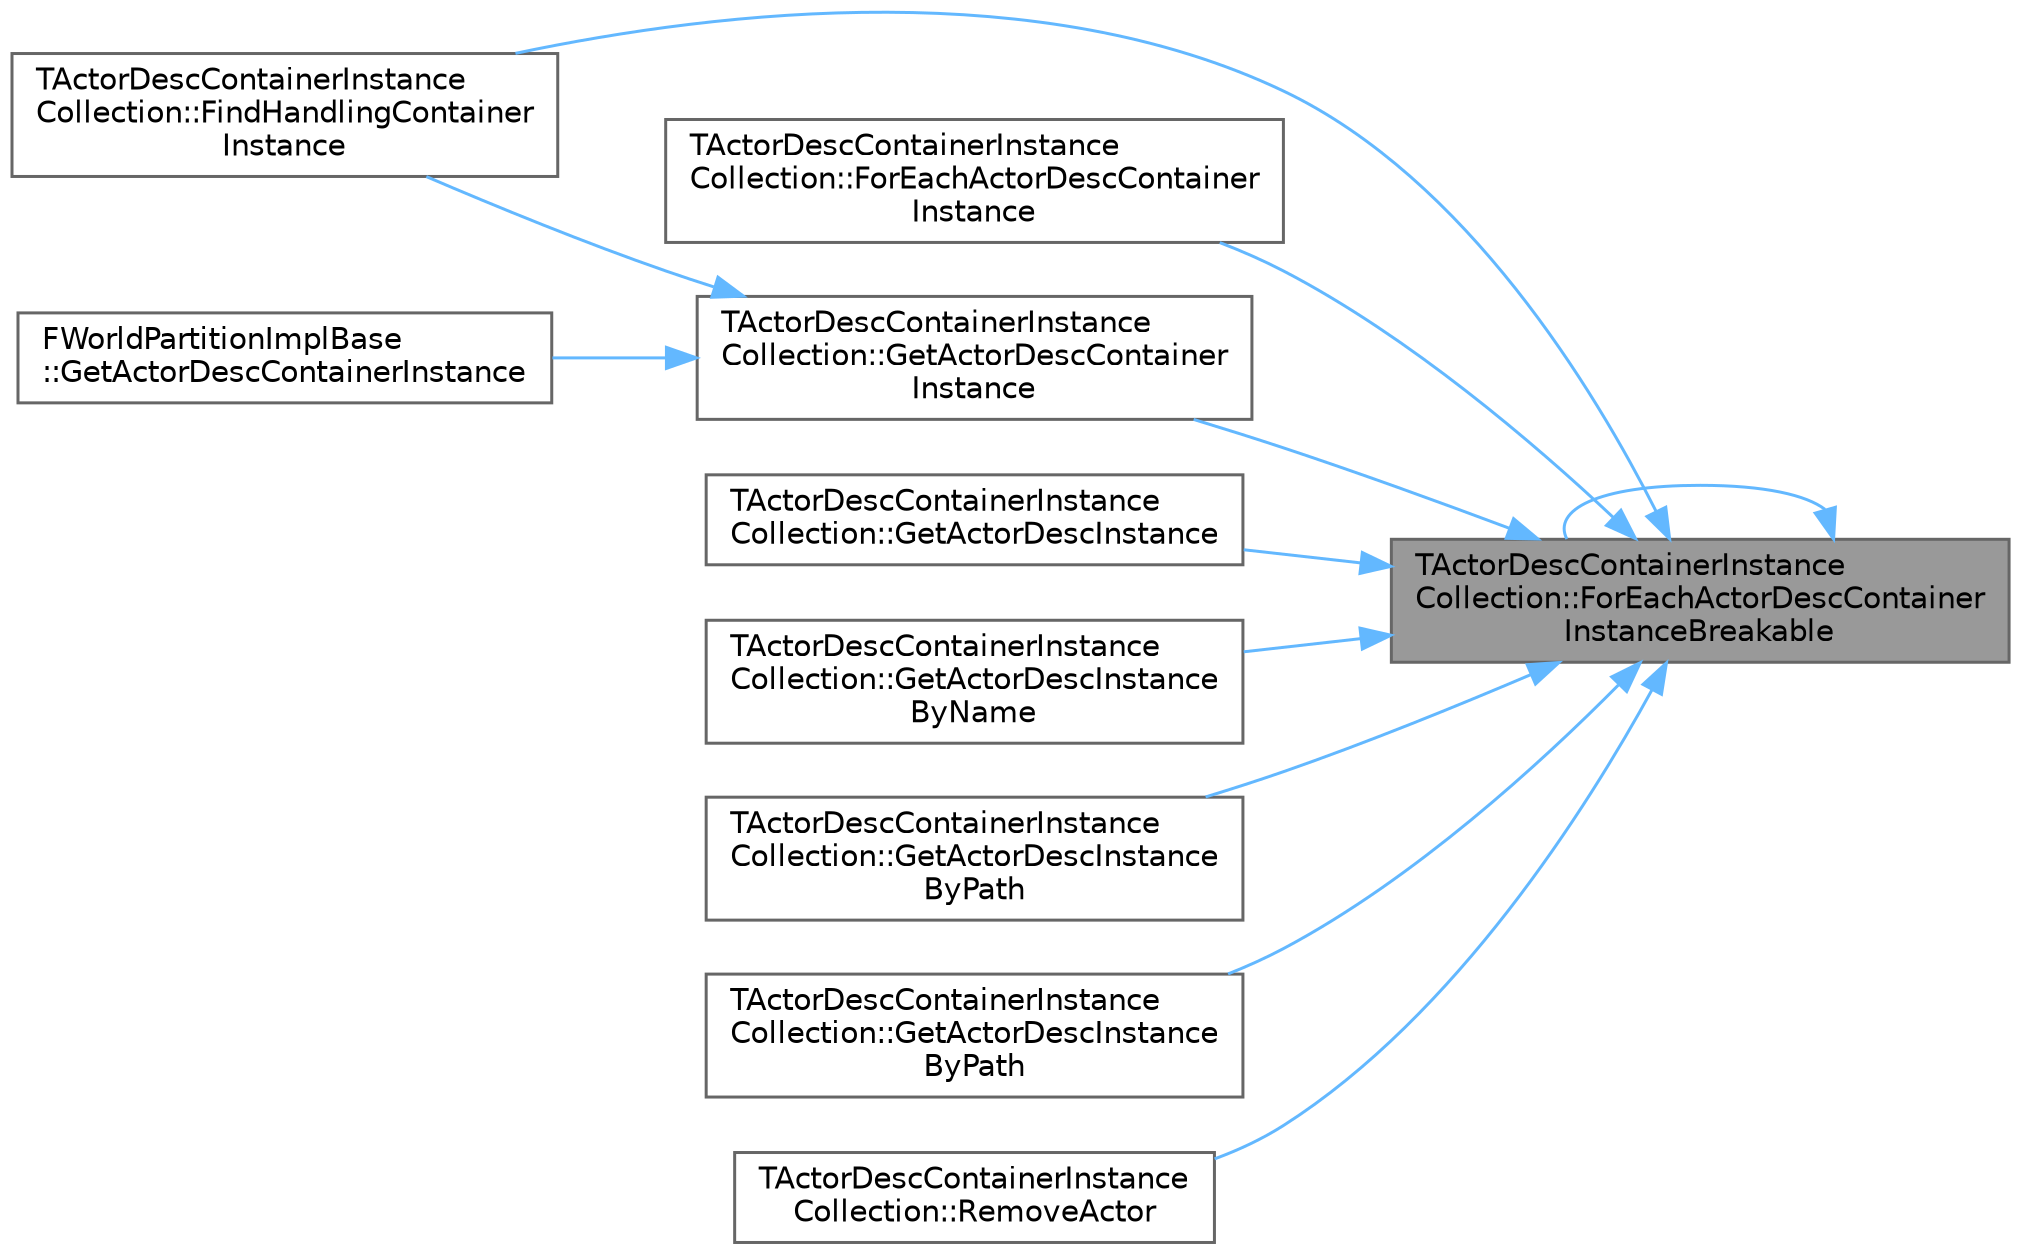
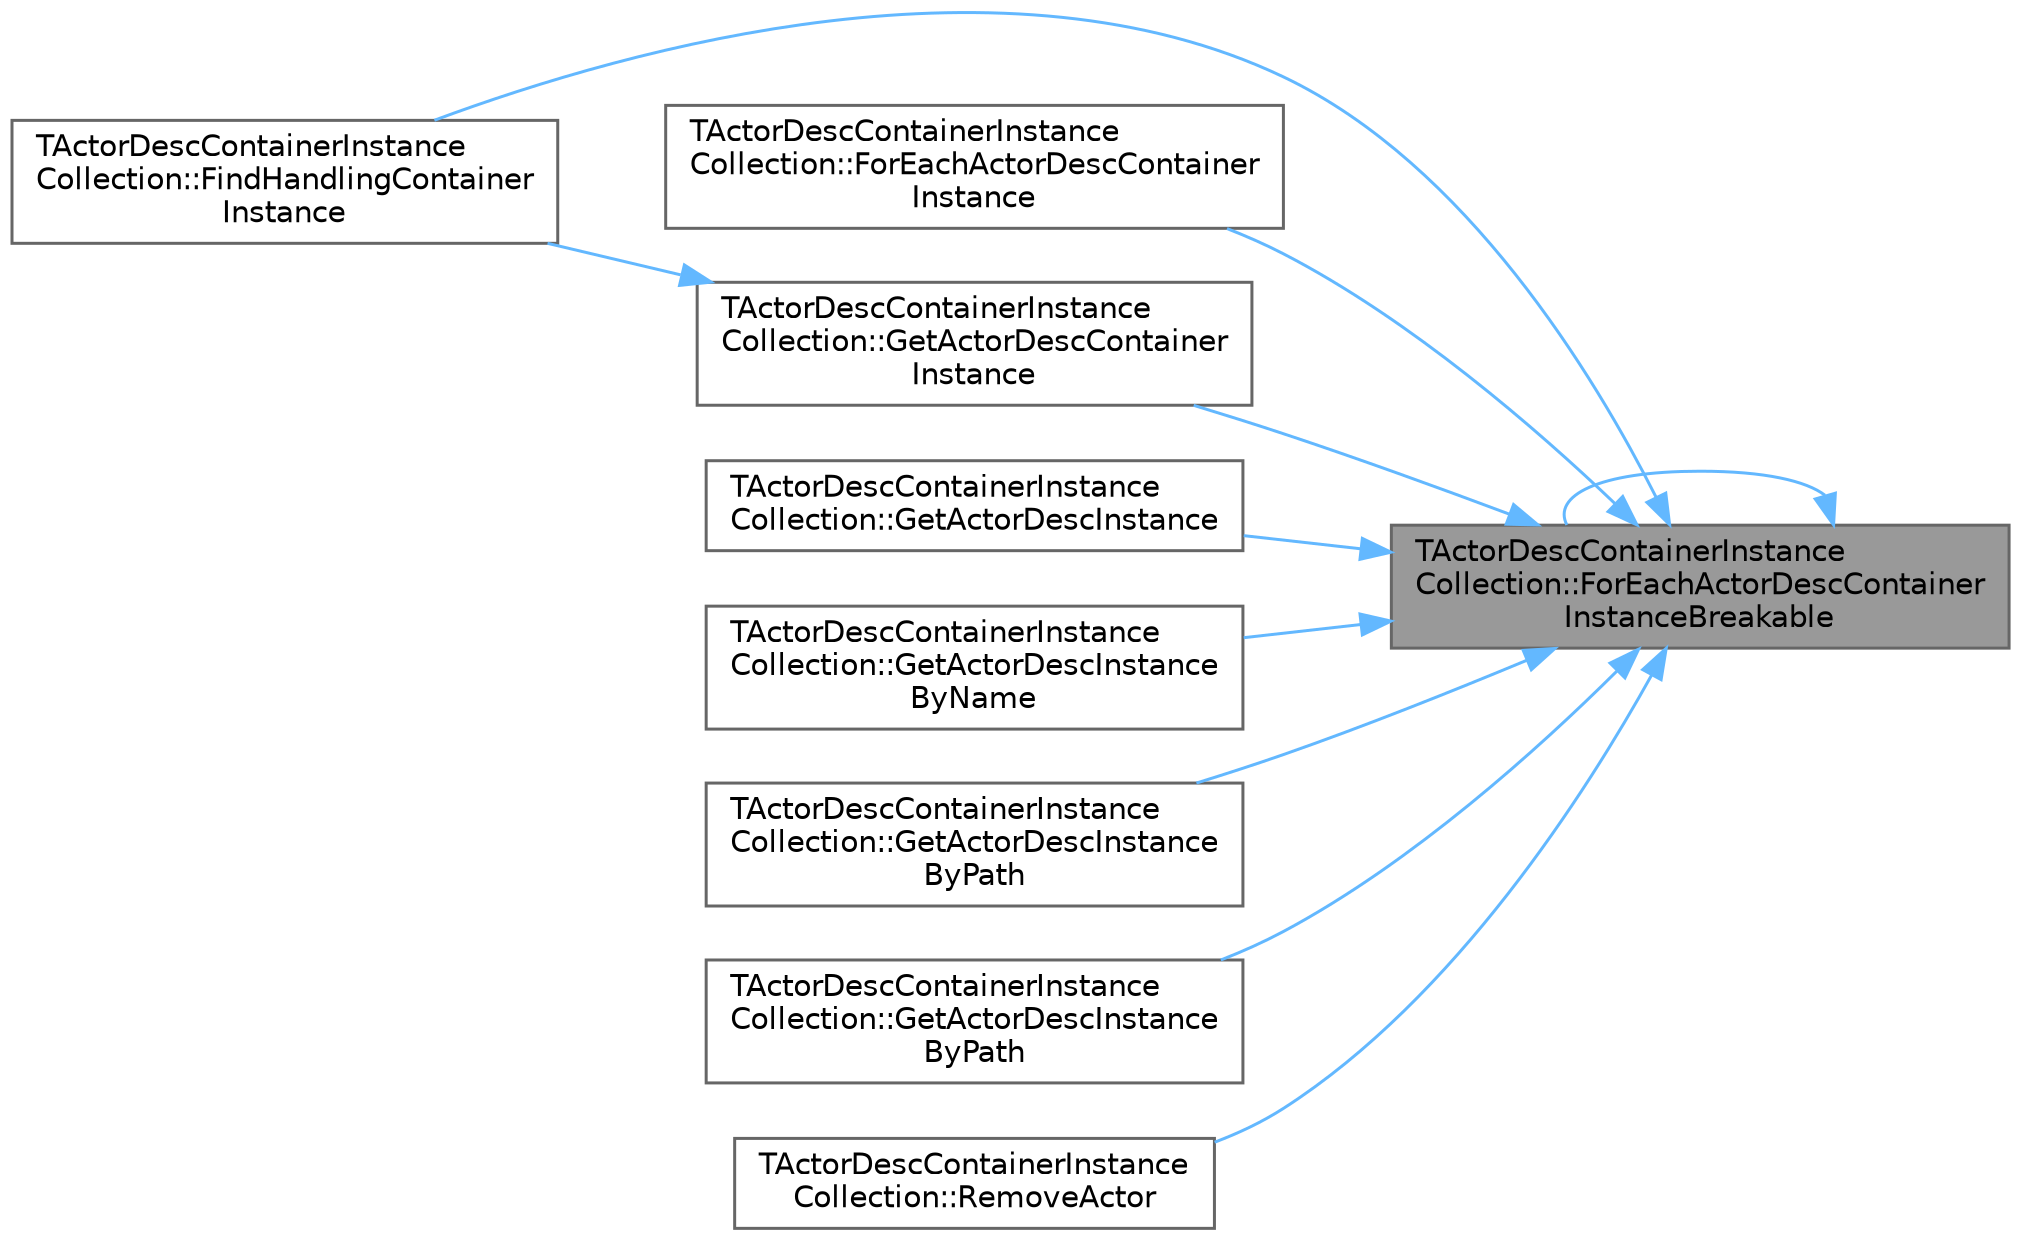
(285, 358) -> none
